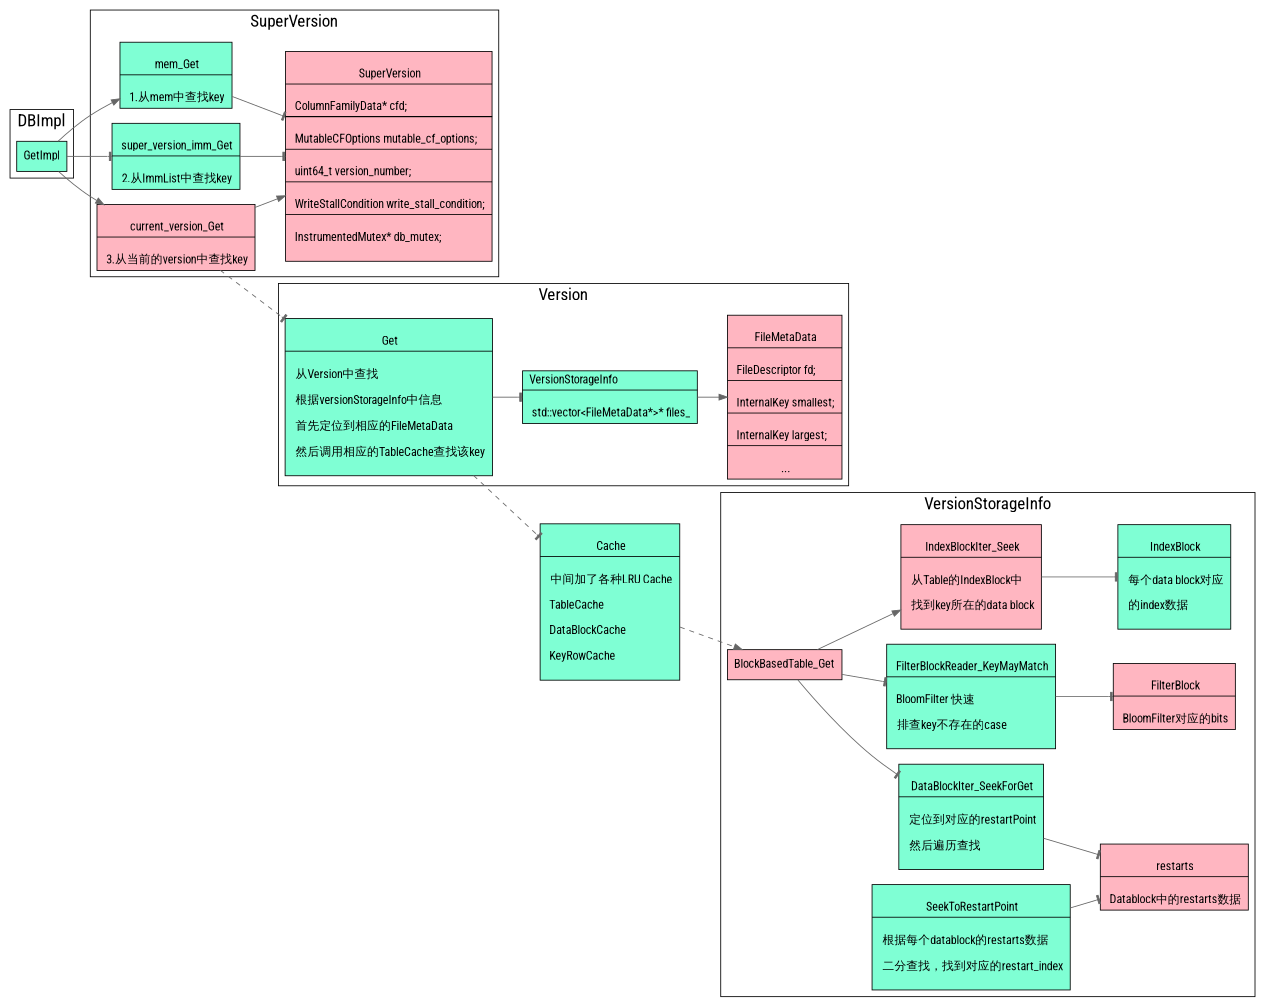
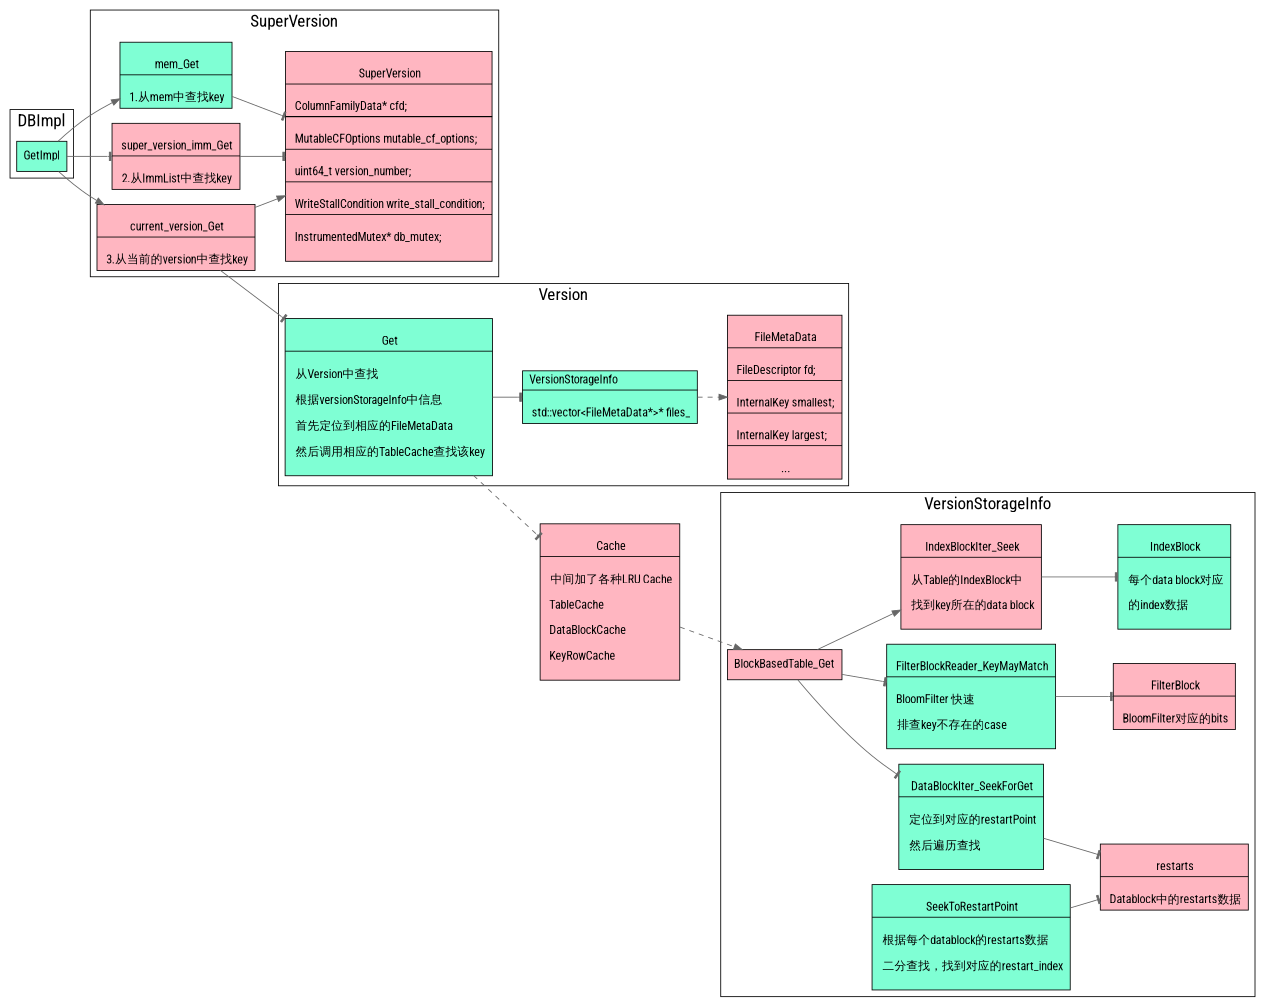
(176, 156) -> (176, 156)
(251, 293) -> (251, 293)
(708, 397) -> (708, 397)
(610, 602) -> (610, 602)
